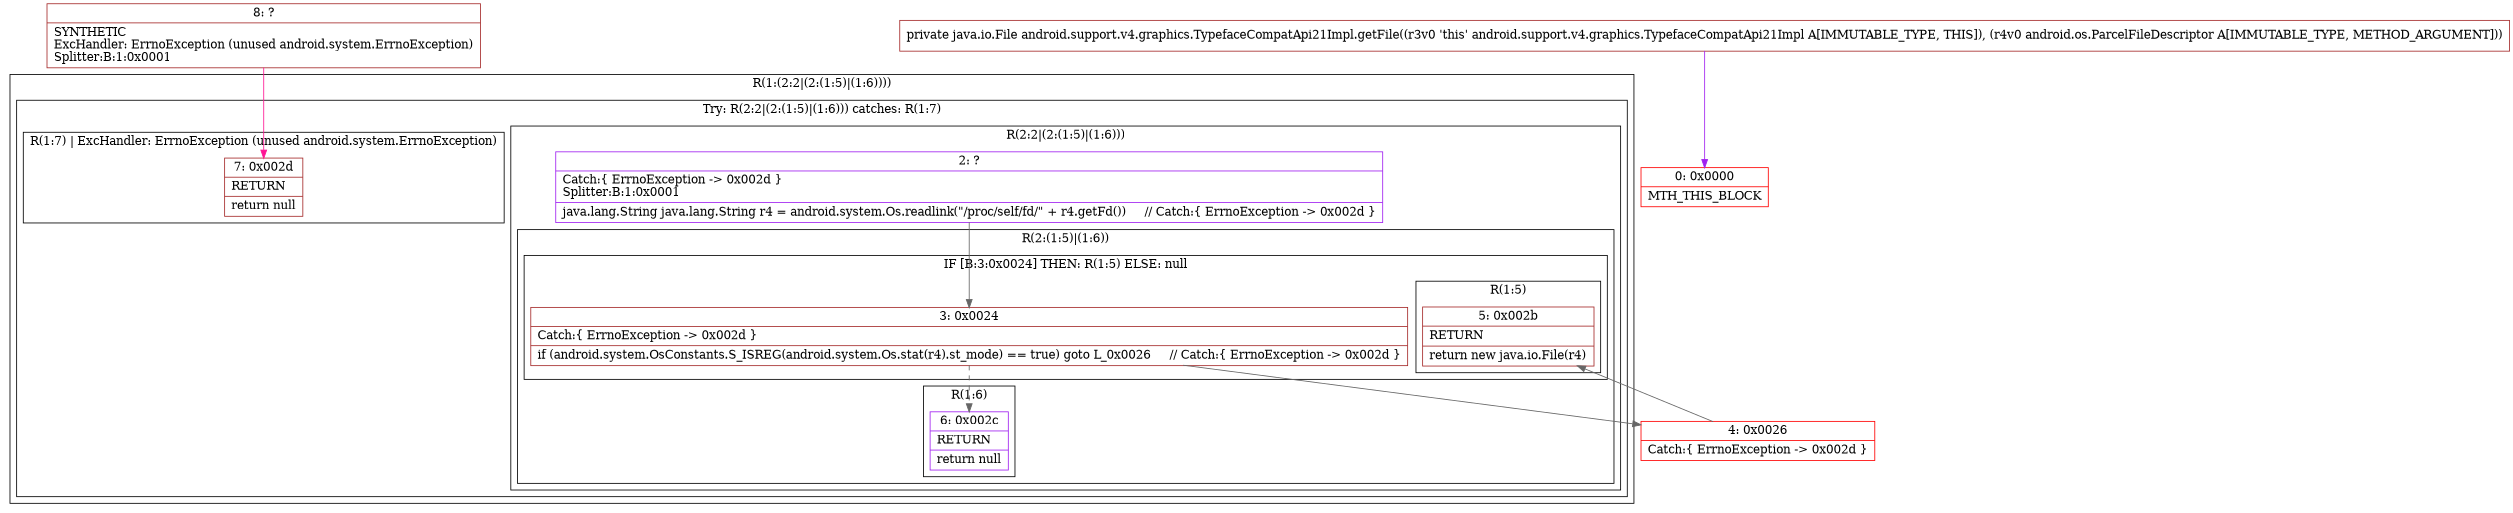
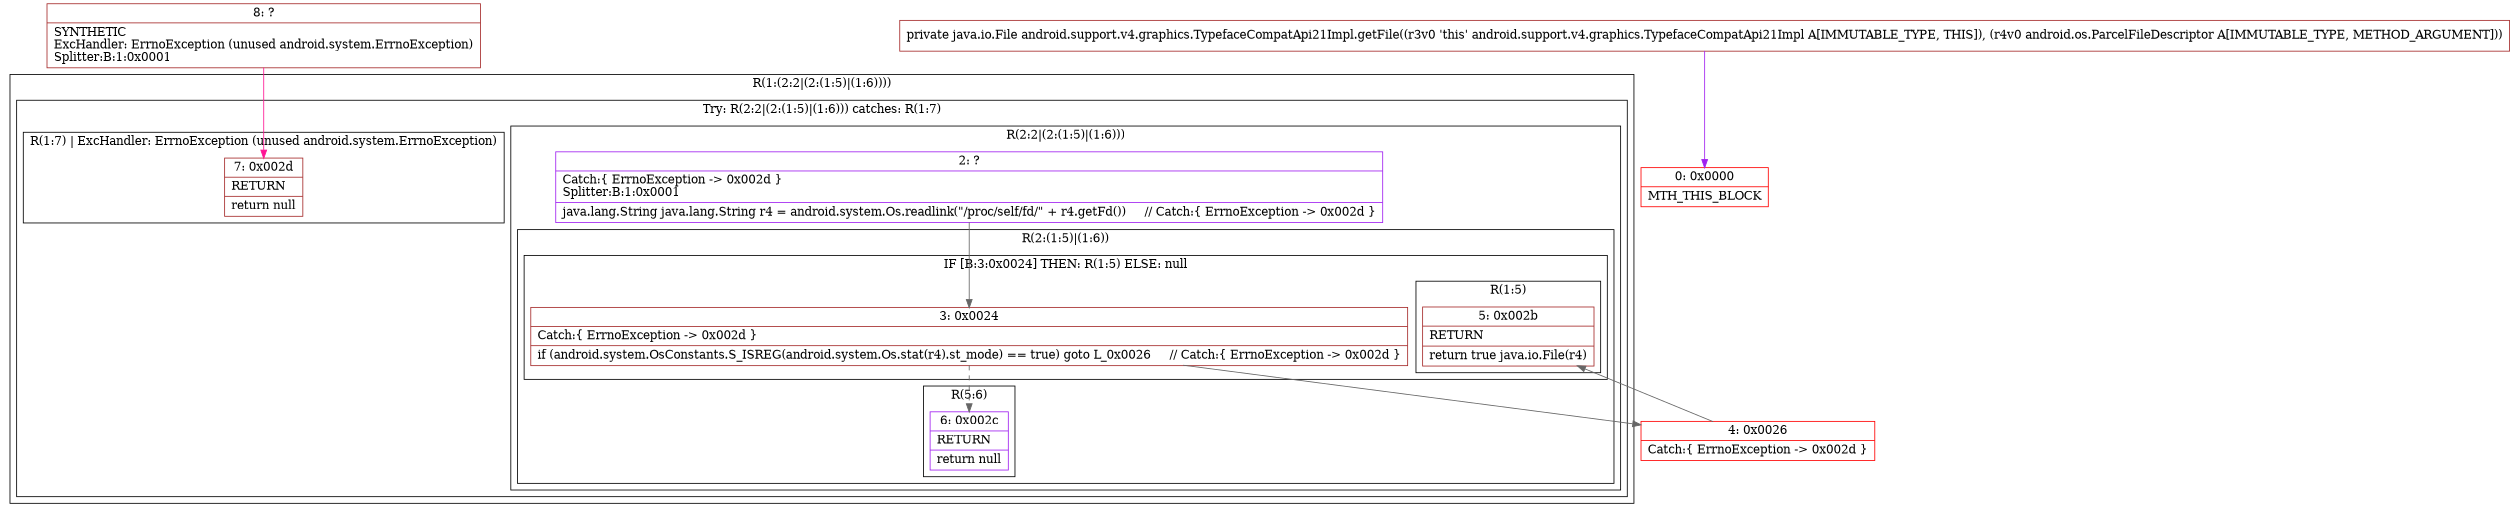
(1508, 356) -> (1508, 356)
(969, 396) -> (969, 396)
